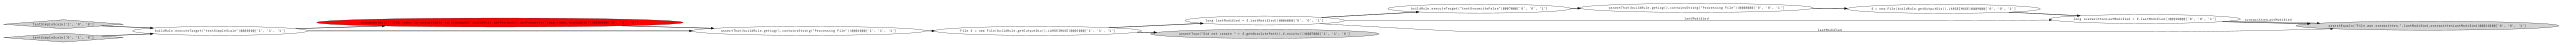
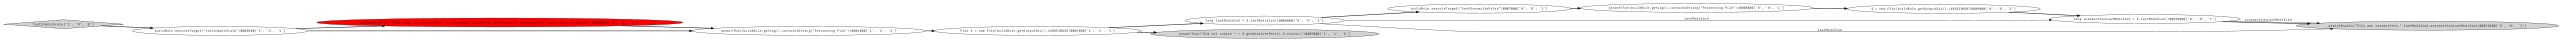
(63, 38) -> none
